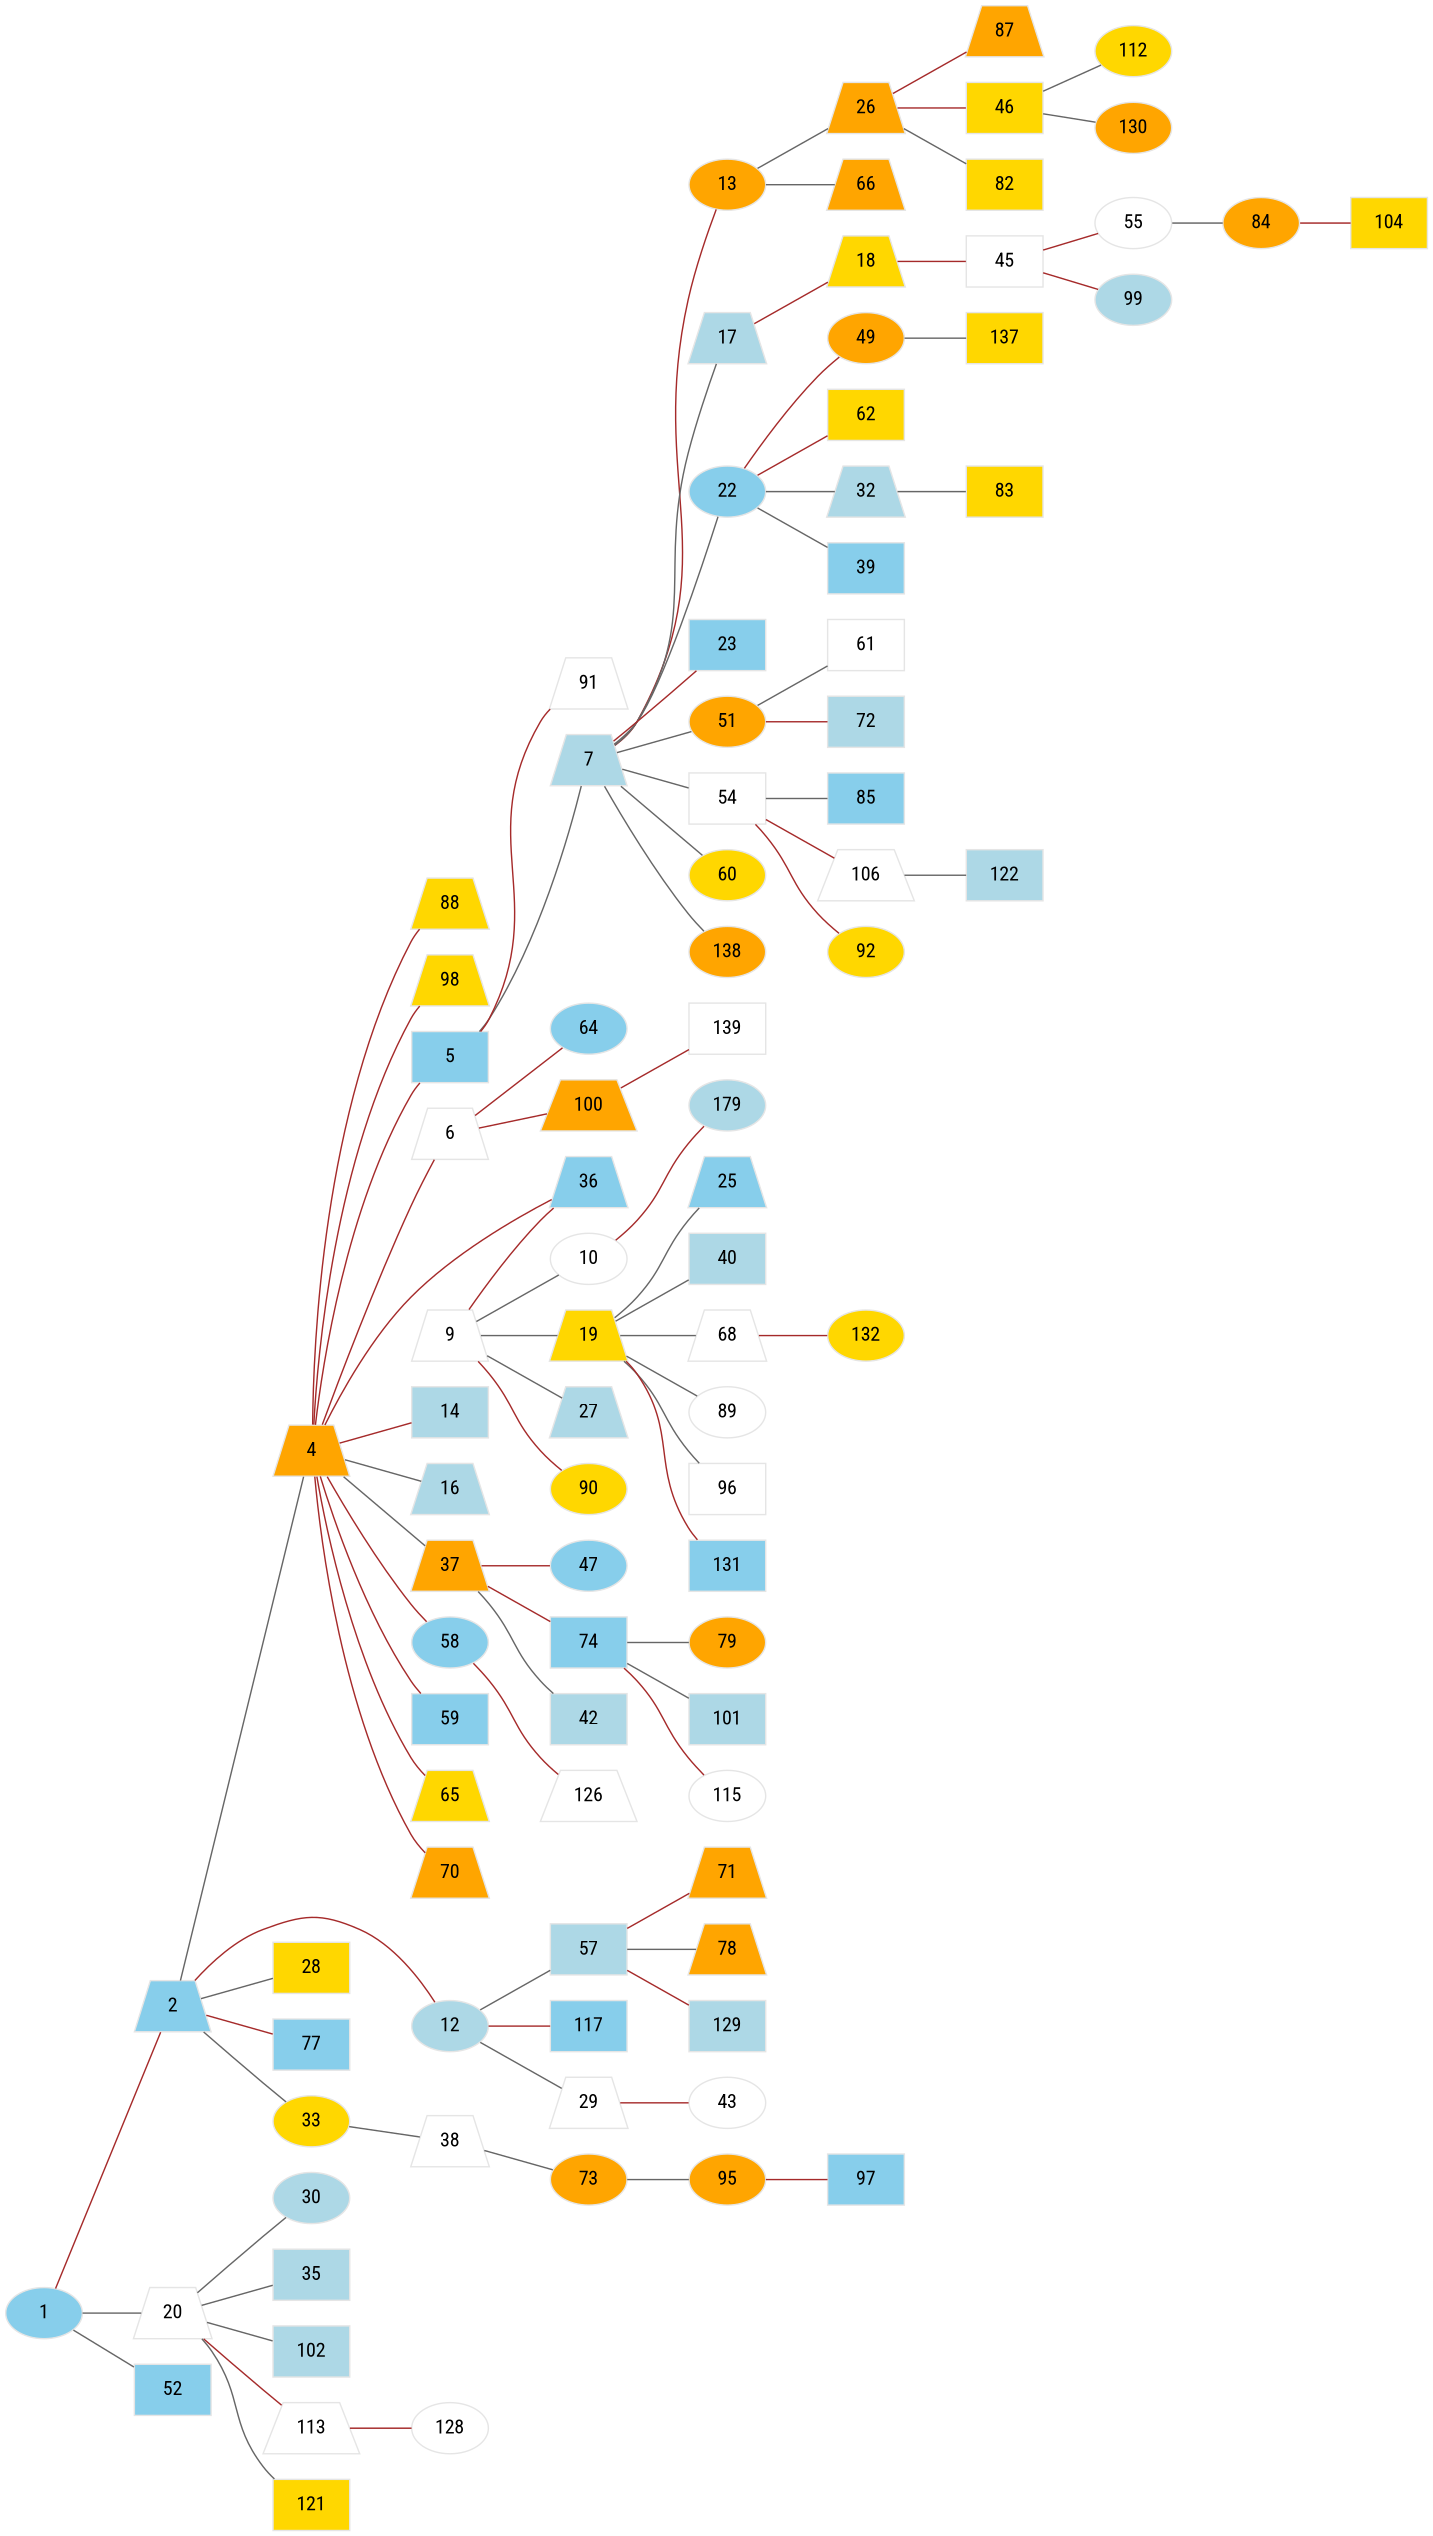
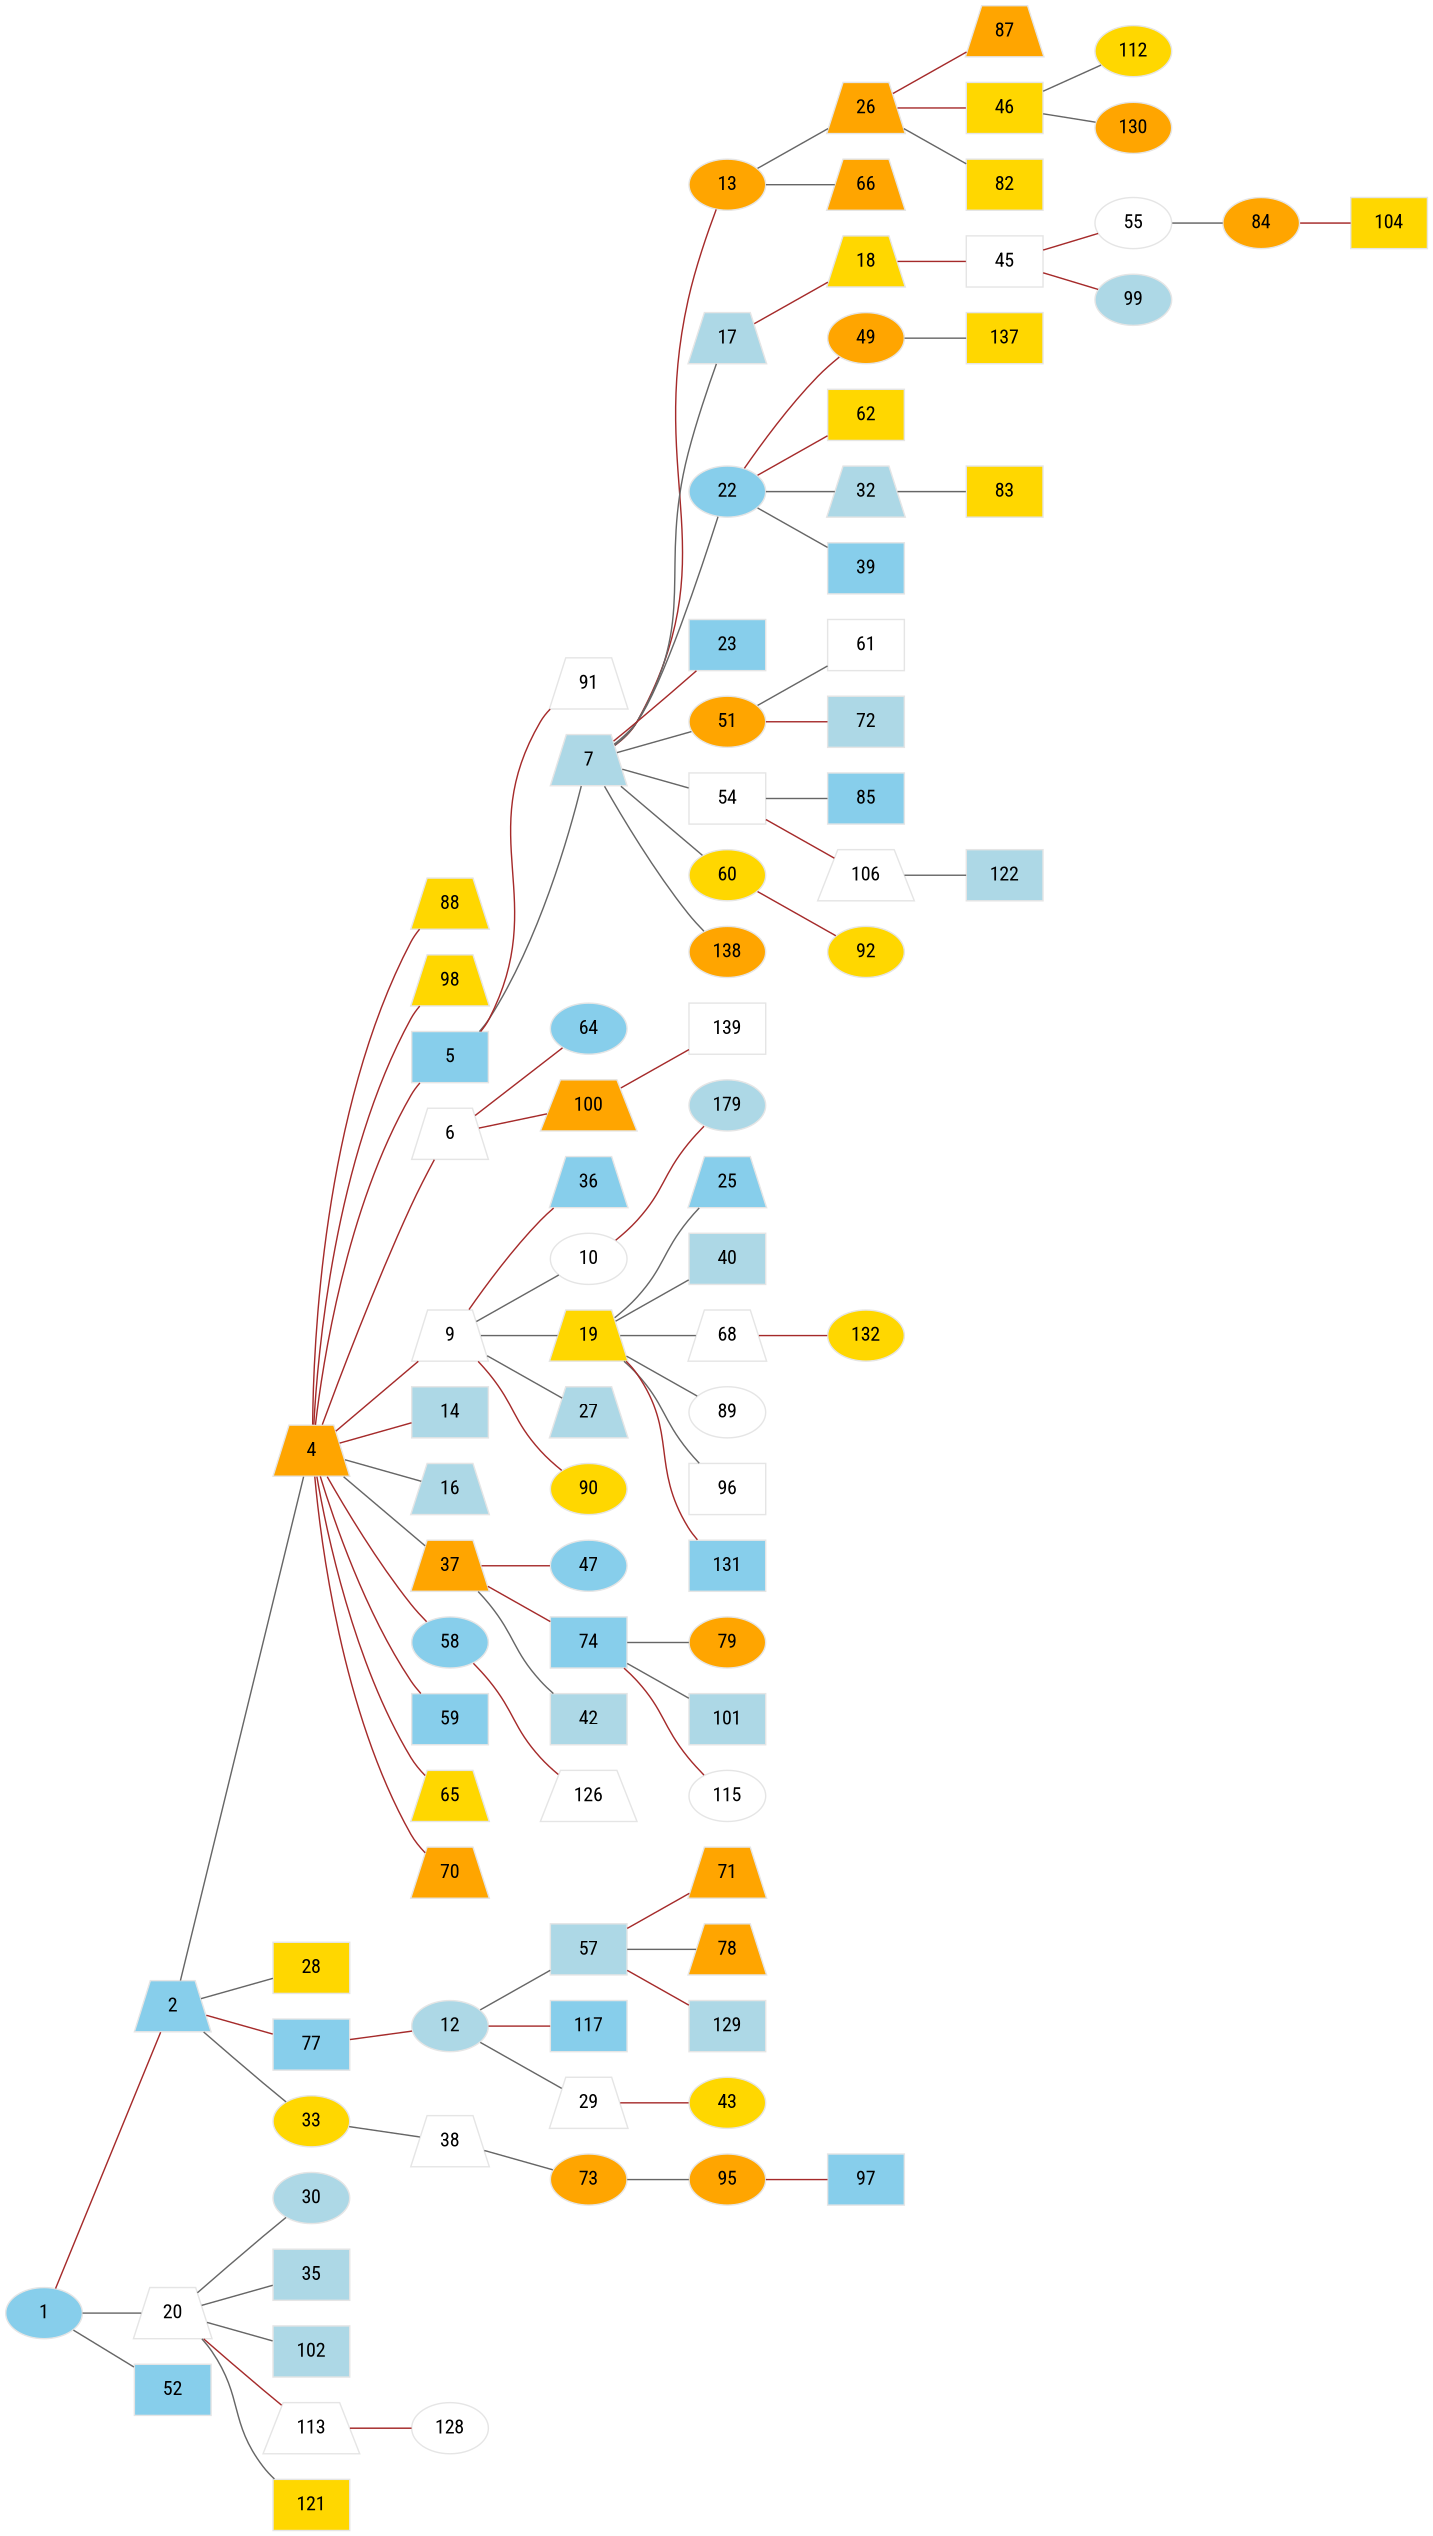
(794, 881) -> (797, 914)
(417, 1291) -> (377, 1396)
(321, 1918) -> (381, 2035)
(727, 2103) -> (727, 2103)
